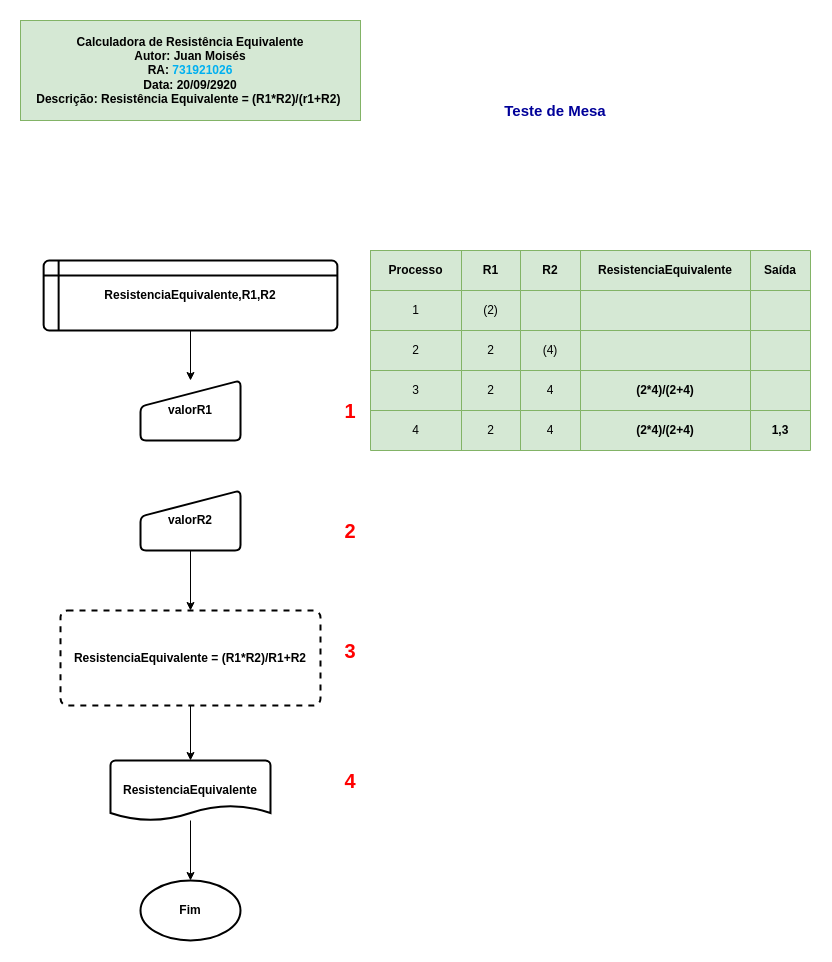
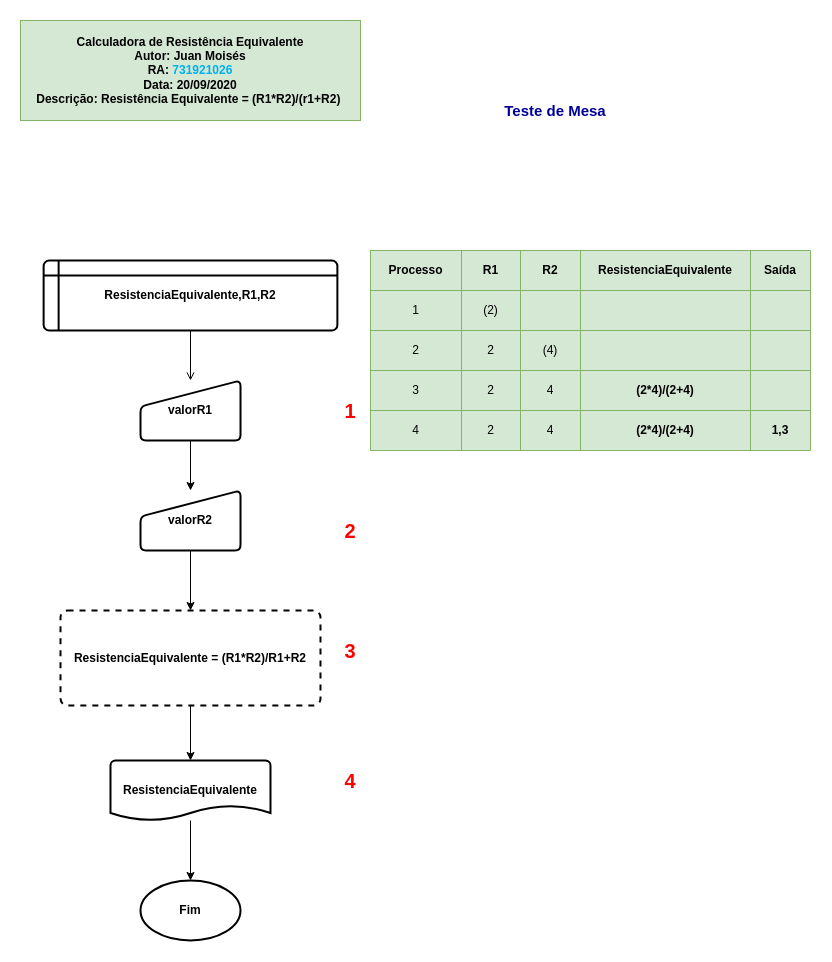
(191, 71) -> (191, 71)
(191, 372) -> (191, 374)
none -> (191, 462)
